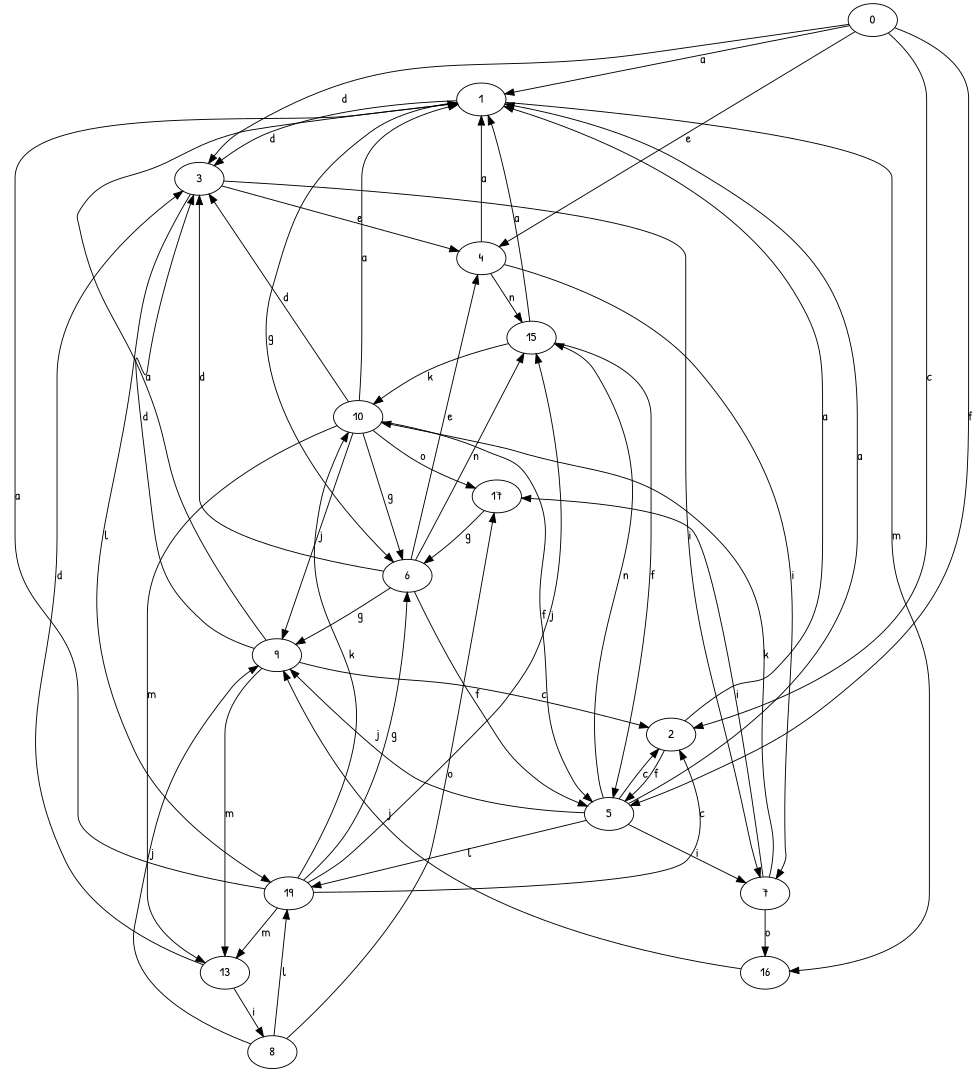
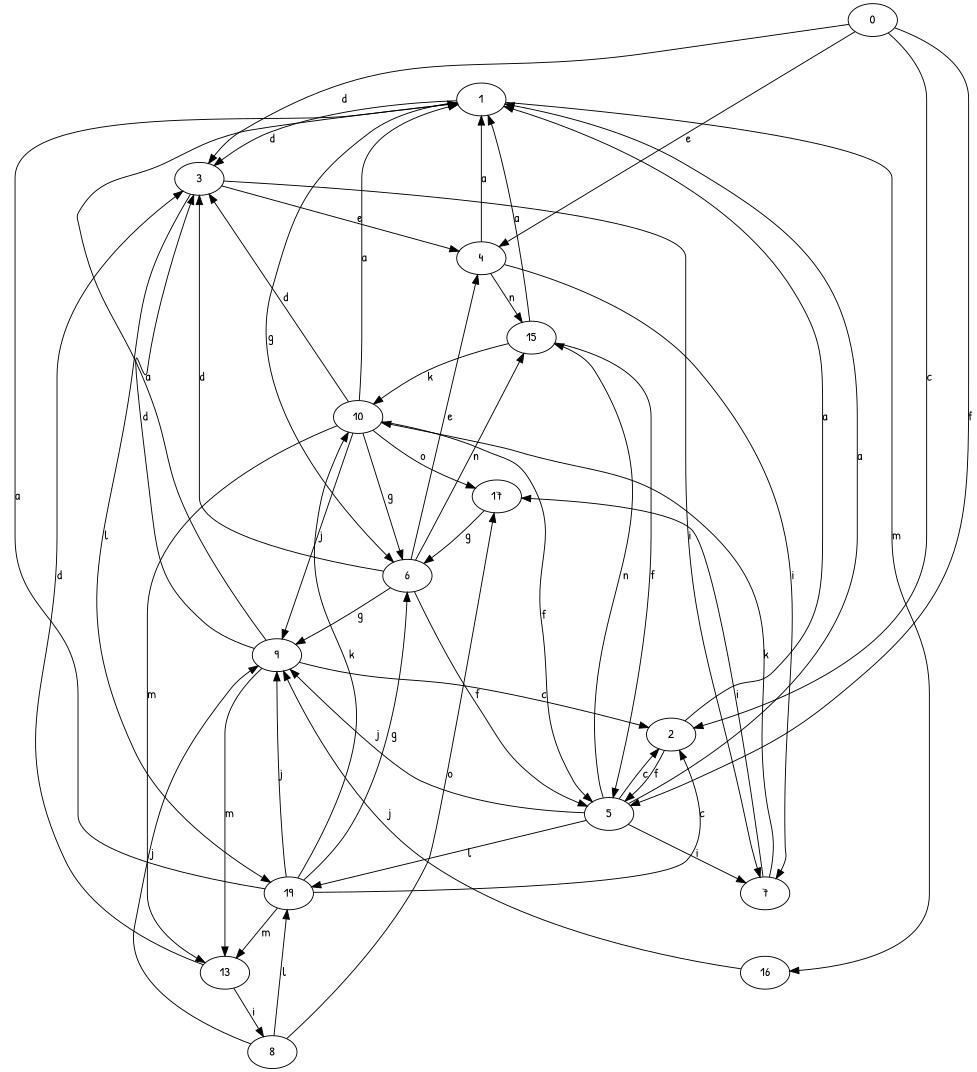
(682, 59) -> none
(529, 667) -> (279, 779)
(765, 928) -> none
